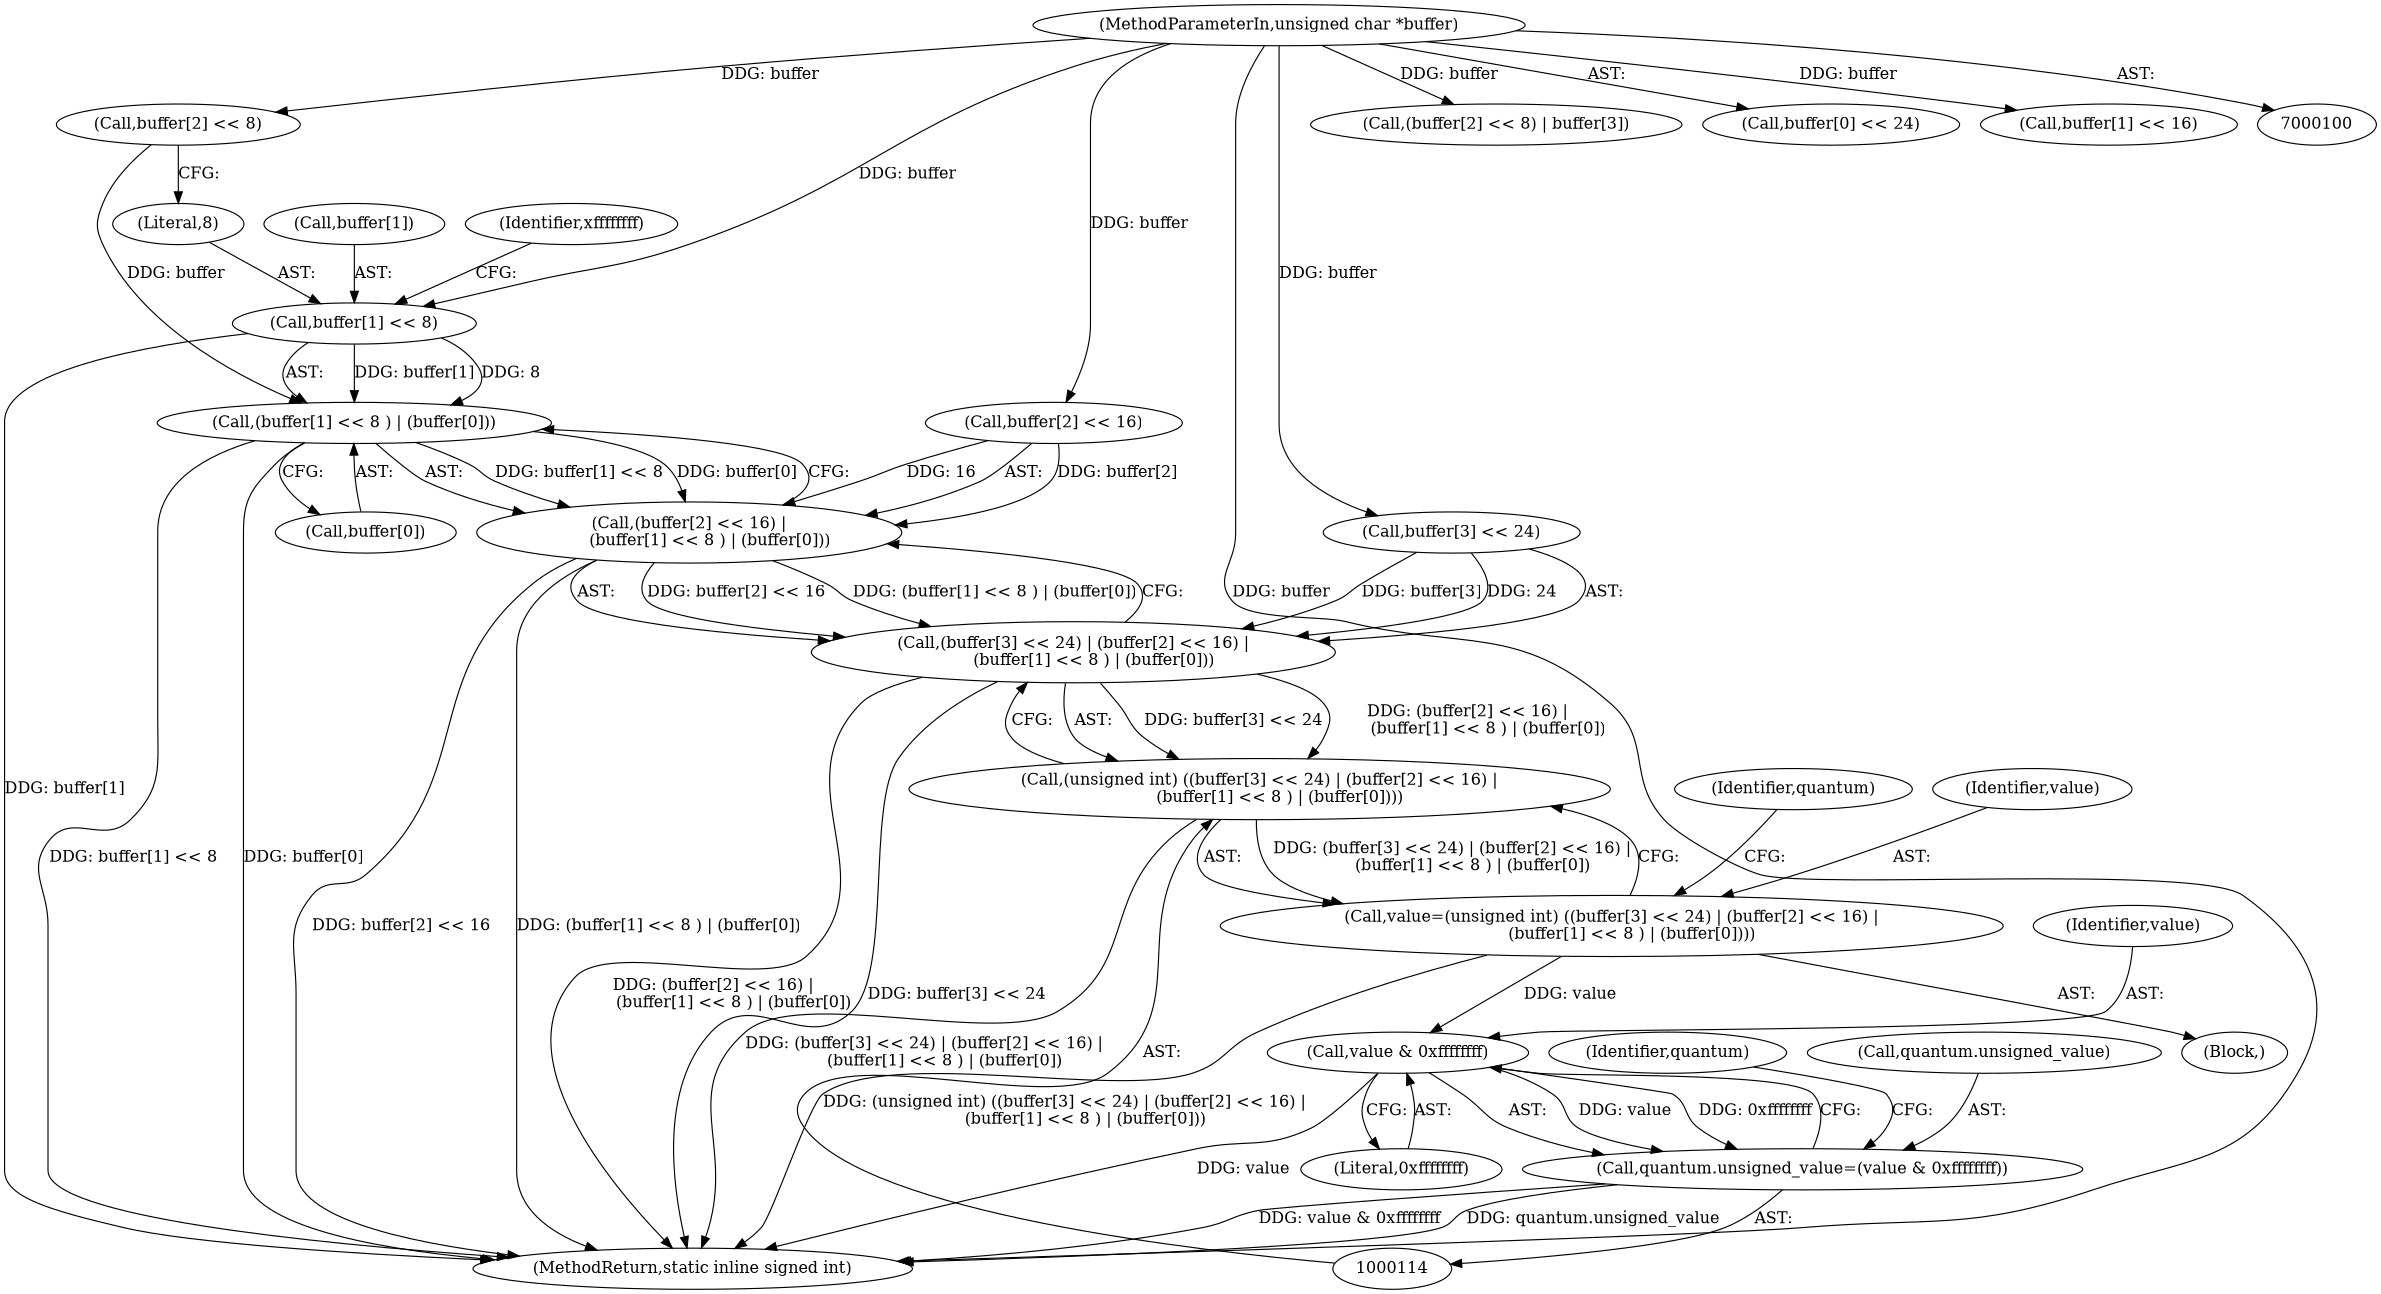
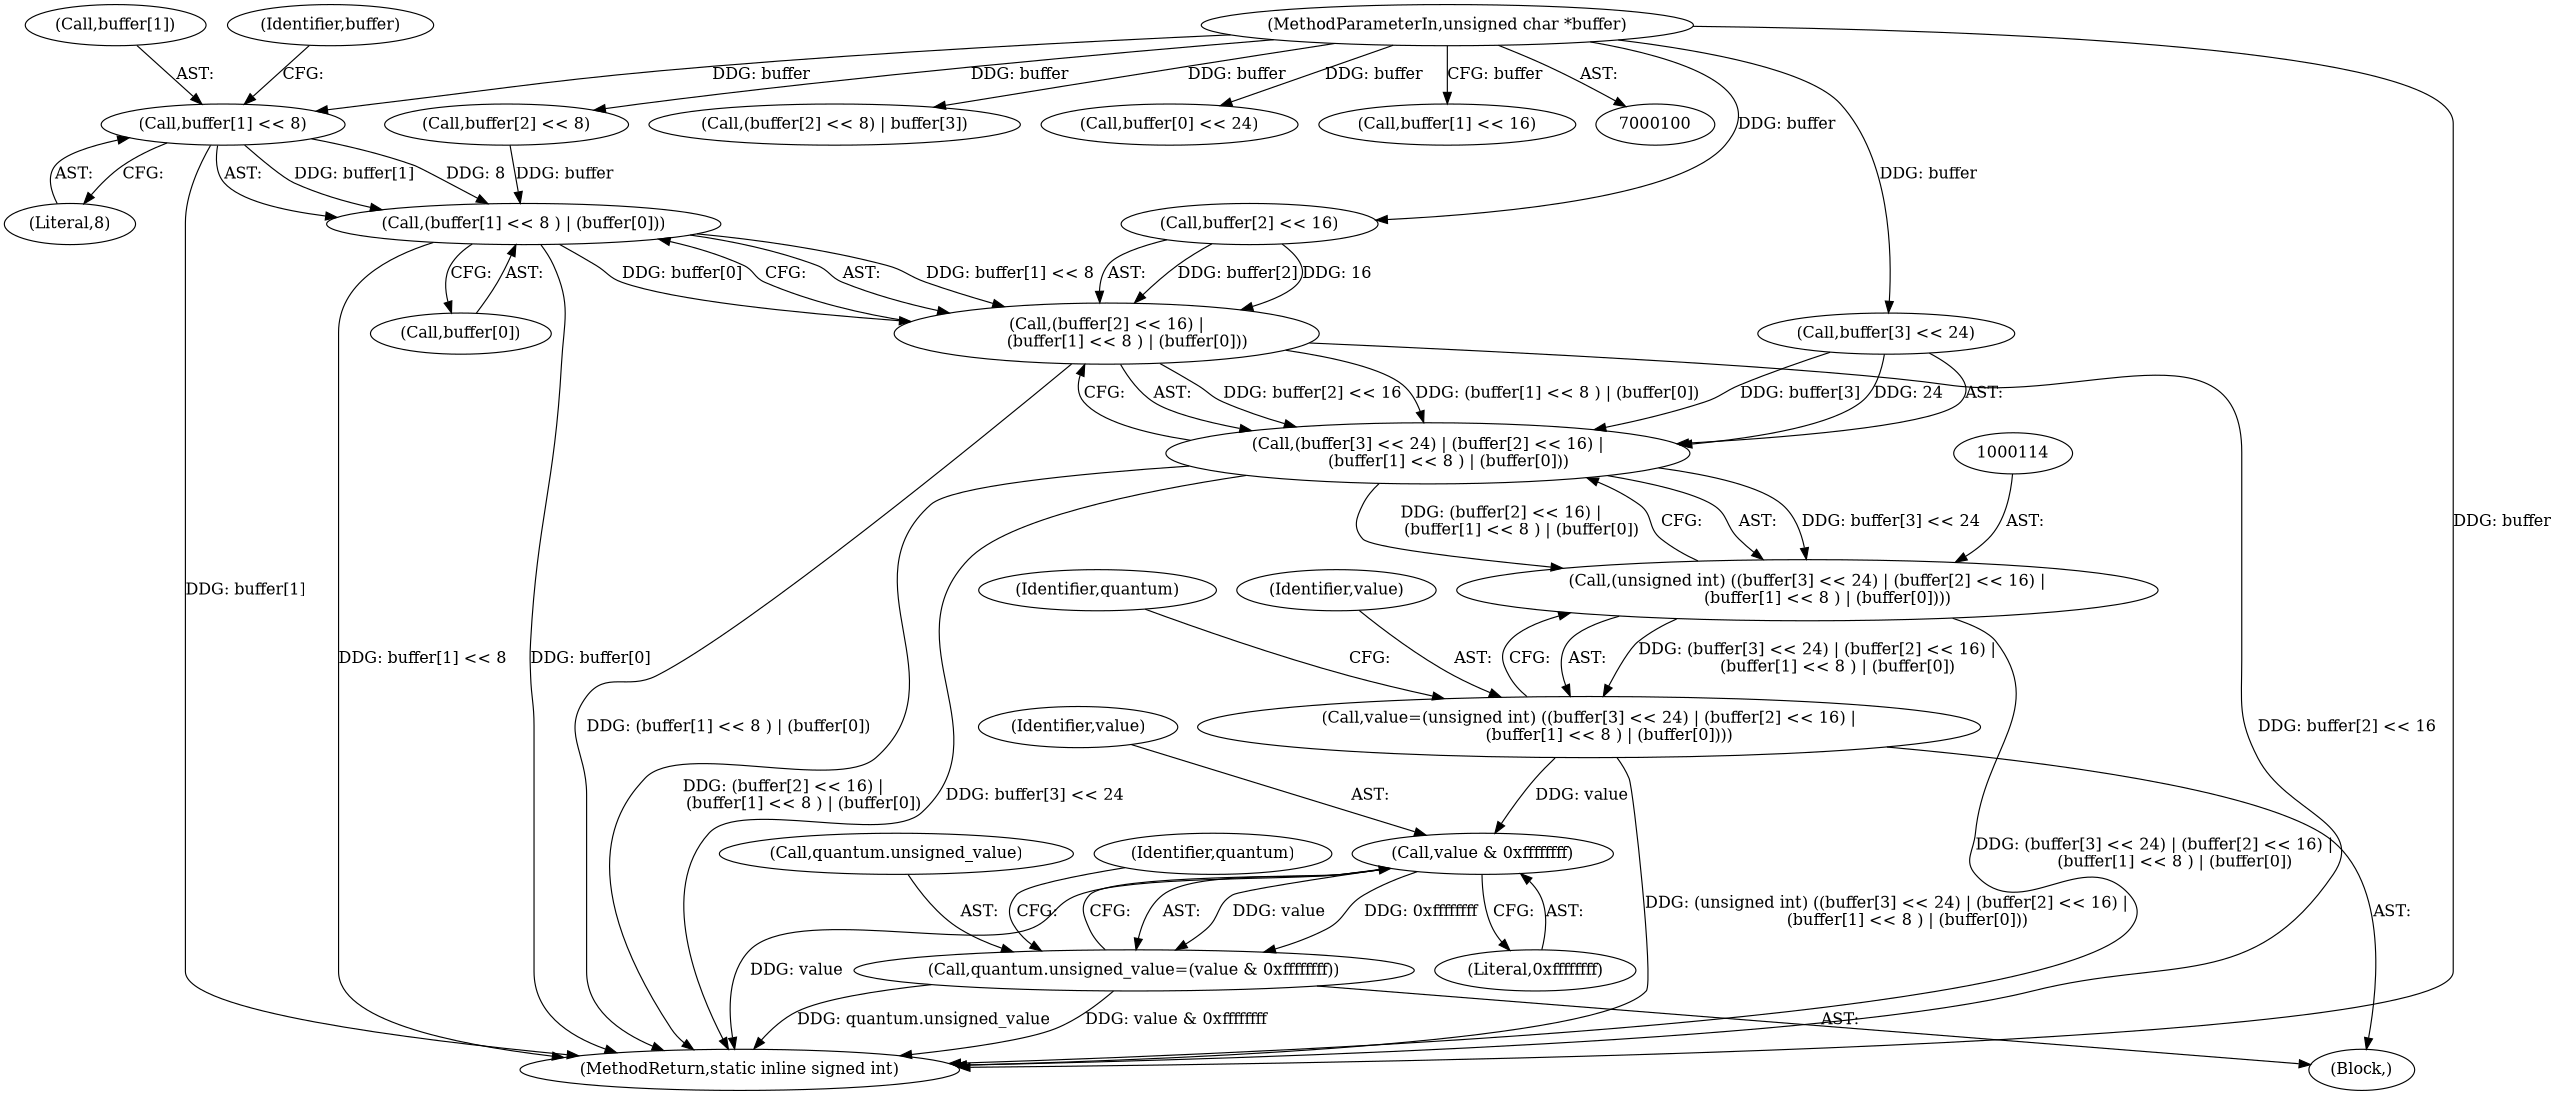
(1609, 75) -> (1374, 75)
(1848, 75) -> (1495, 75)
(178, 169) -> (126, 164)
(572, 224) -> (331, 25)
(1629, 1247) -> (1857, 1029)
